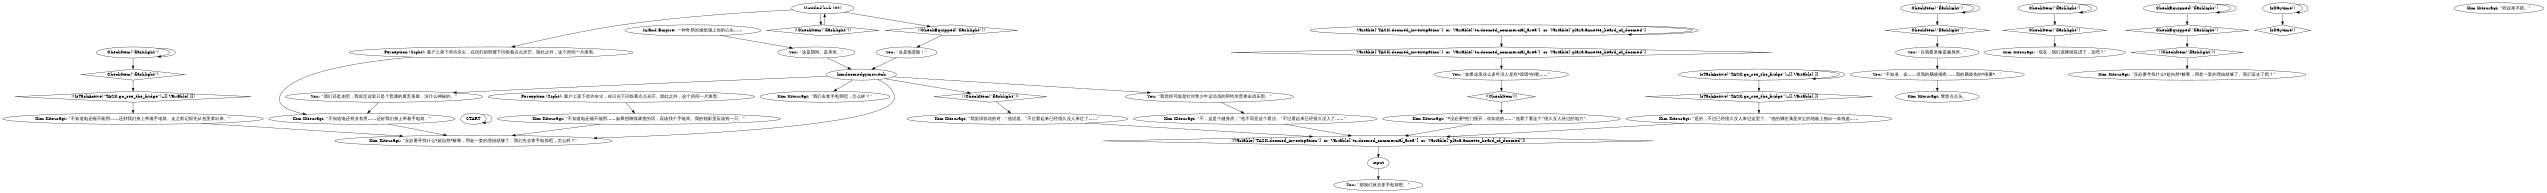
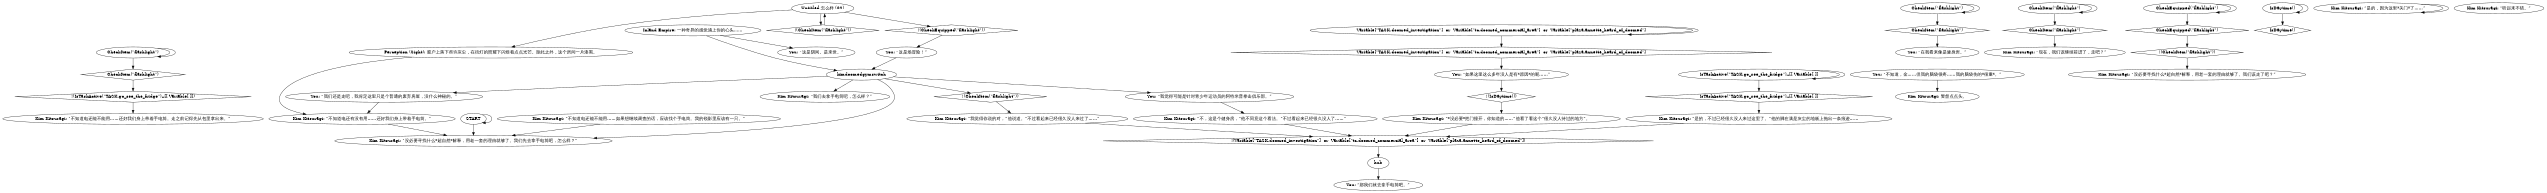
(823, 8) -> (823, 8)
none -> (2378, 8)
(1937, 62) -> none
(838, 63) -> (769, 56)
(621, 97) -> none
(1501, 97) -> (1501, 97)
(301, 130) -> (473, 128)
(1378, 163) -> (1378, 163)
